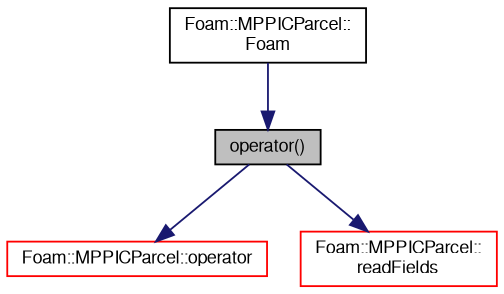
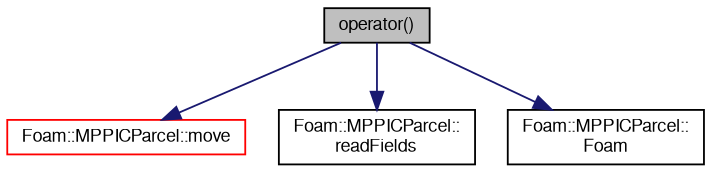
(268, 87) -> (472, 72)
(137, 259) -> (126, 137)
(399, 259) -> (377, 137)
